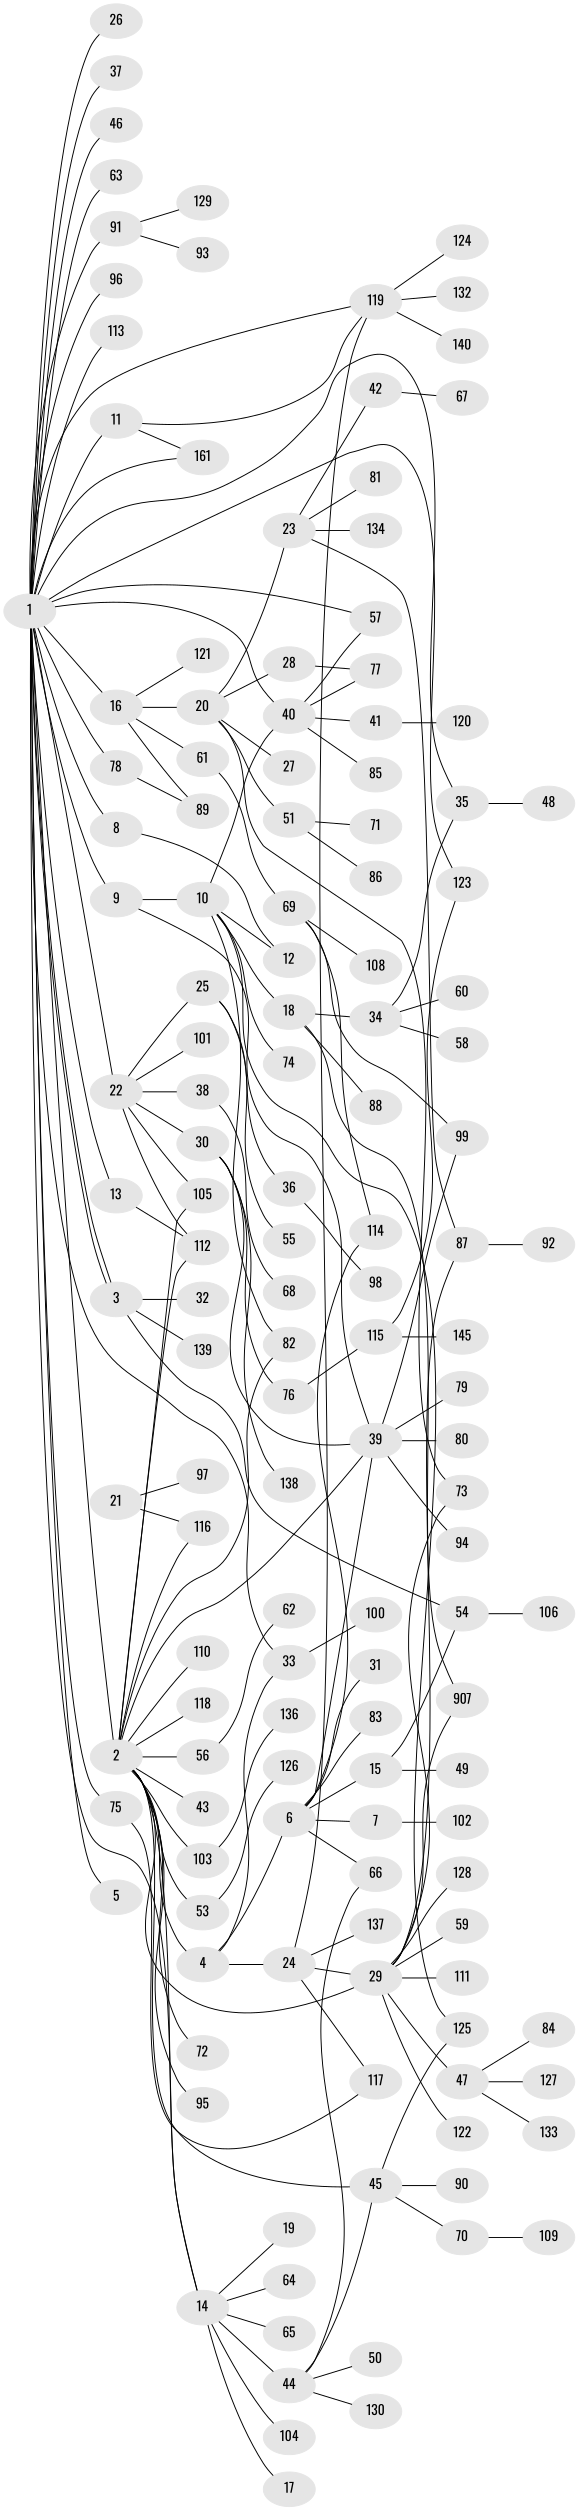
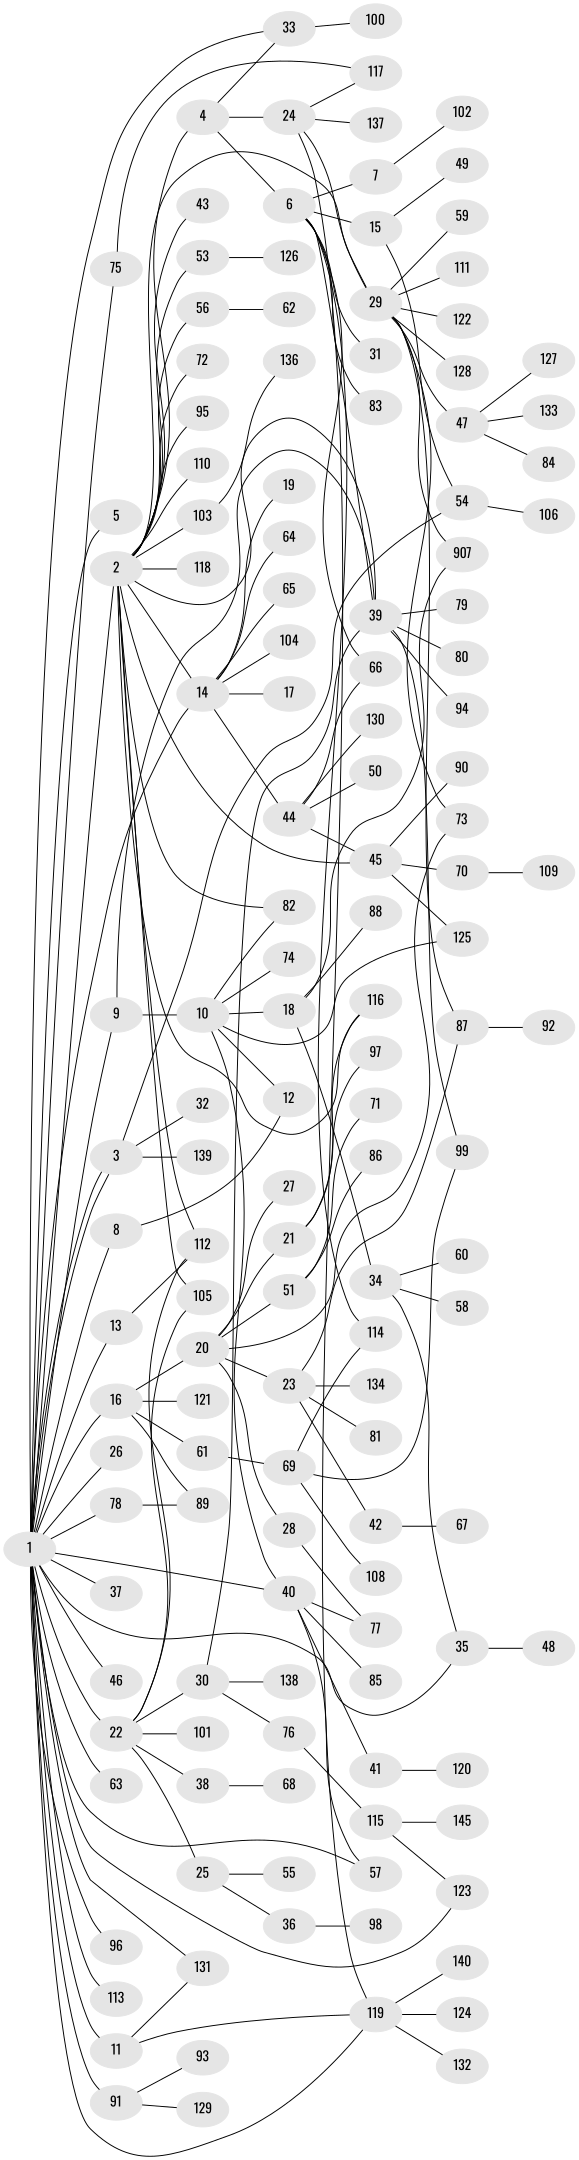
(203, 457) -> (203, 1968)
none -> (248, 1290)
